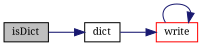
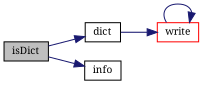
none -> (103, 71)
